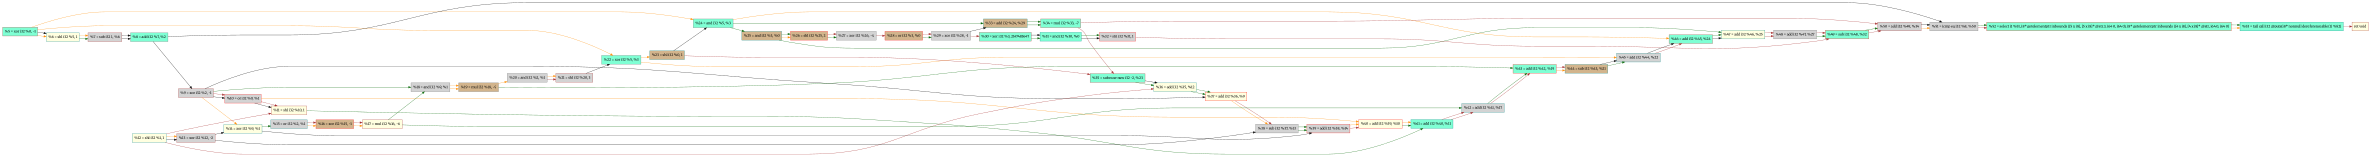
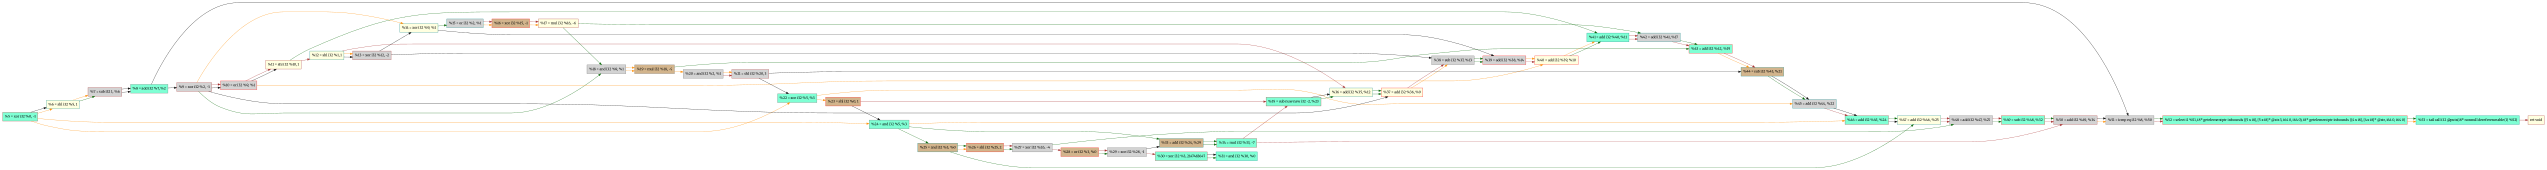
(1118, 37) -> none
(667, 55) -> (843, 102)
none -> (1254, 72)
(217, 123) -> (304, 60)
none -> (1502, 131)
